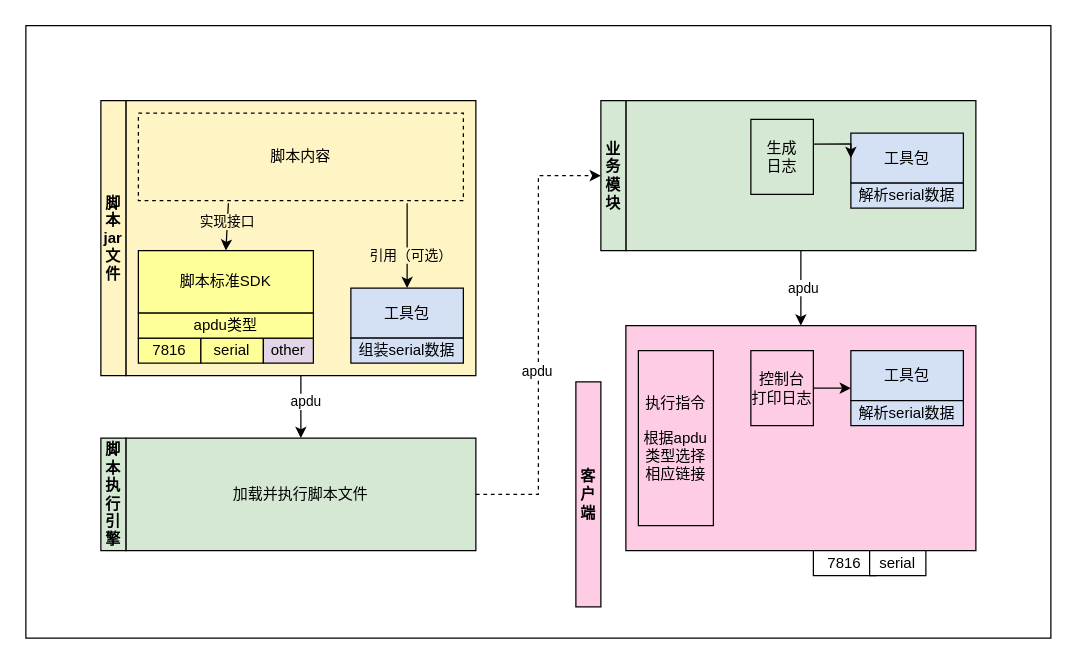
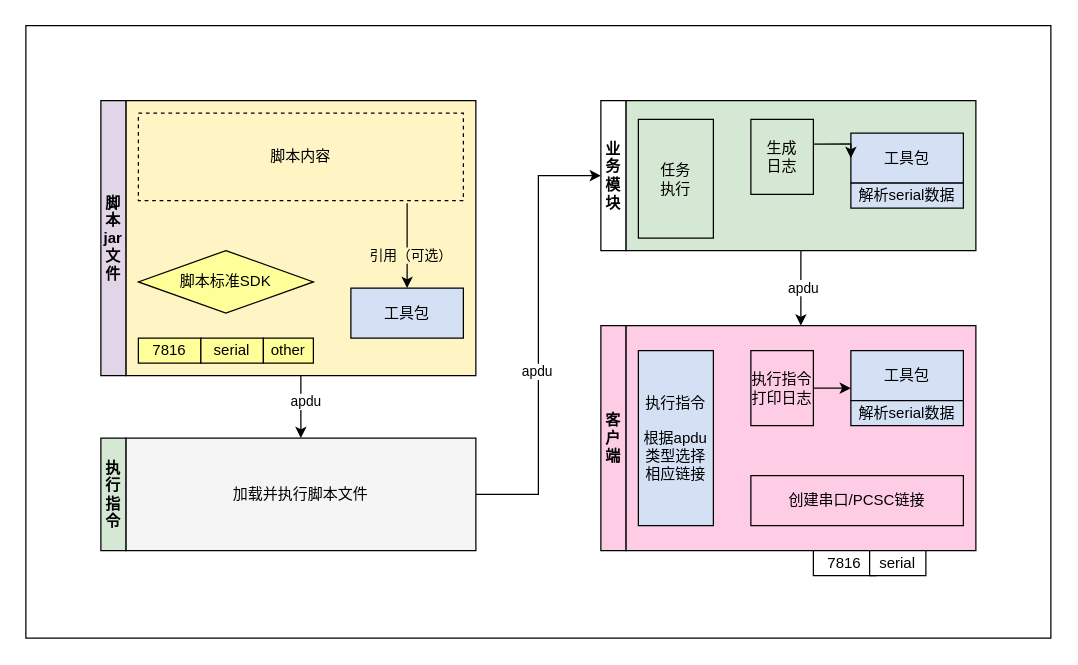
(613, 176) -> (613, 176)
none -> (676, 179)
(227, 222) -> none
(113, 238) -> (113, 238)
(538, 244) -> (538, 244)
(226, 282) -> (226, 282)
(226, 326) -> none
(288, 351) -> (288, 351)
(407, 351) -> none
(782, 388) -> (782, 388)
(676, 438) -> (676, 438)
(113, 494) -> (113, 494)
(301, 494) -> (301, 494)
(588, 494) -> (613, 438)
none -> (857, 501)
